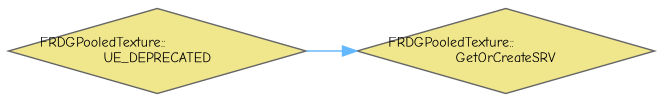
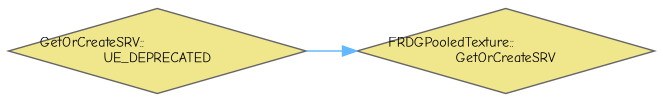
(157, 51) -> (157, 51)
